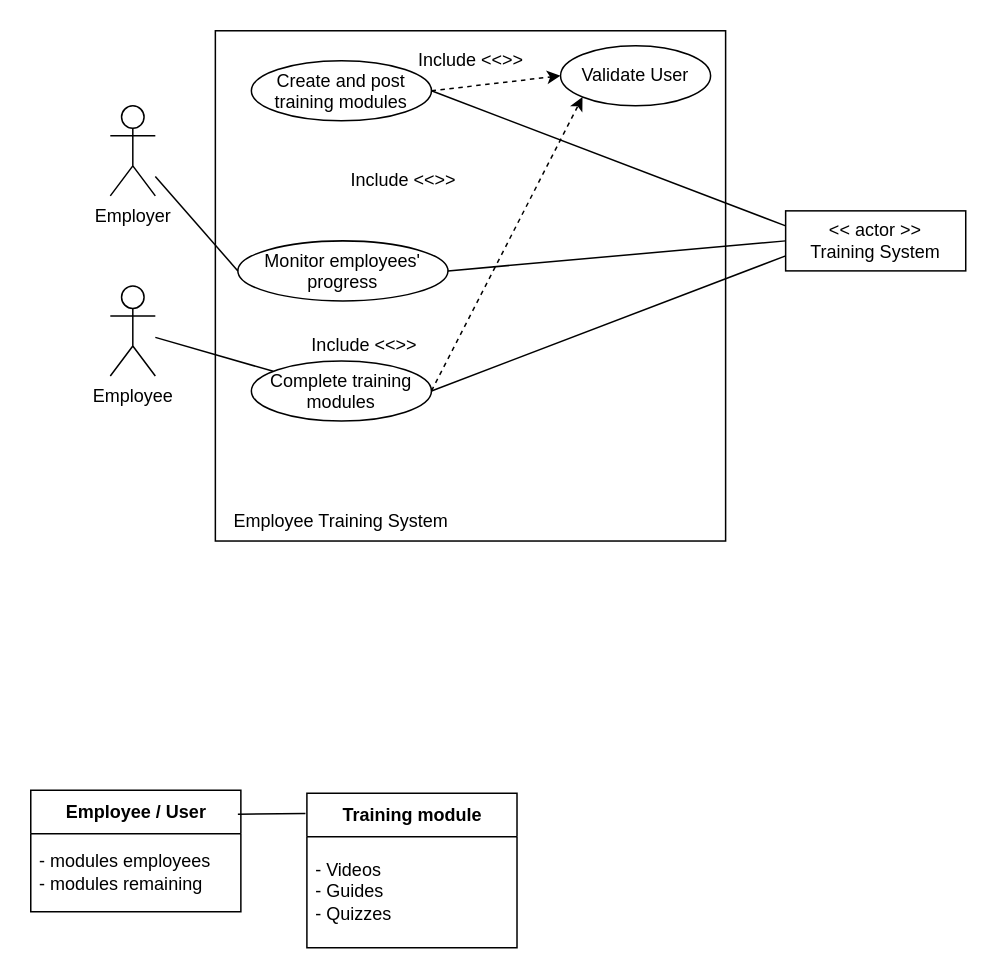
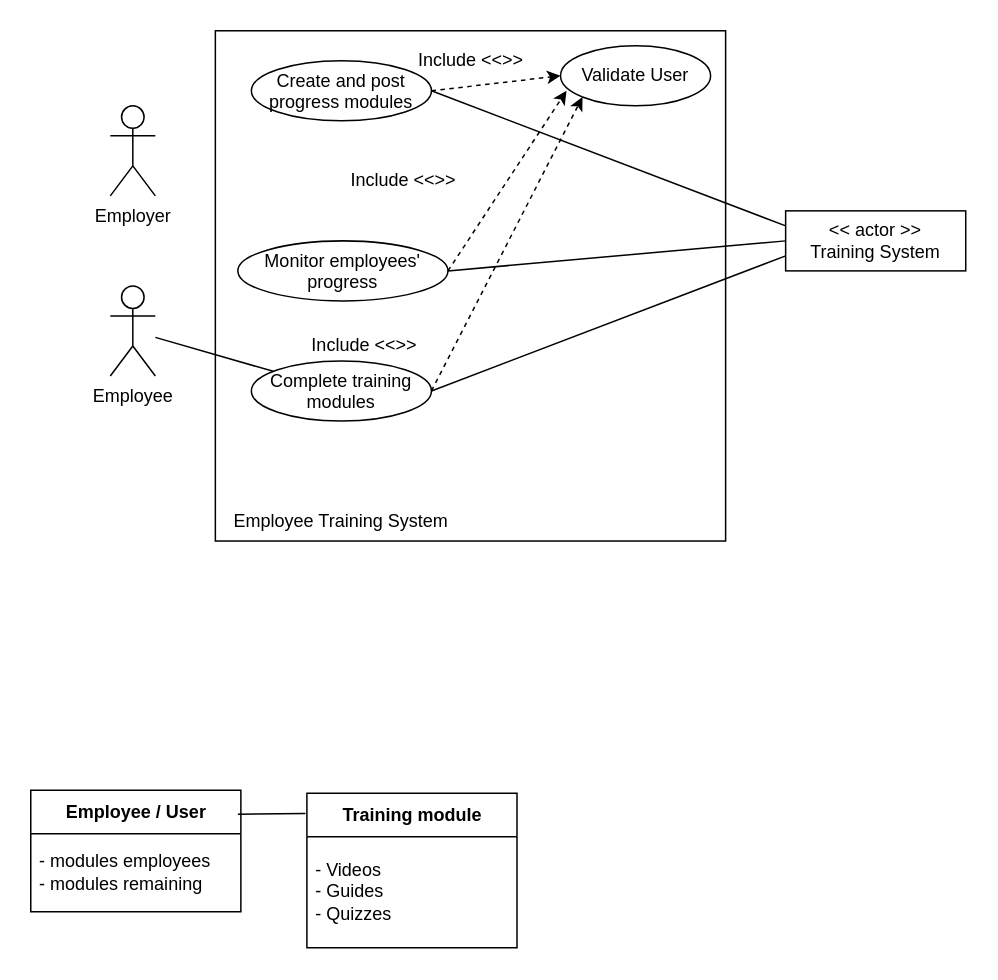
(341, 93) -> (341, 93)
none -> (505, 183)
(196, 223) -> none
